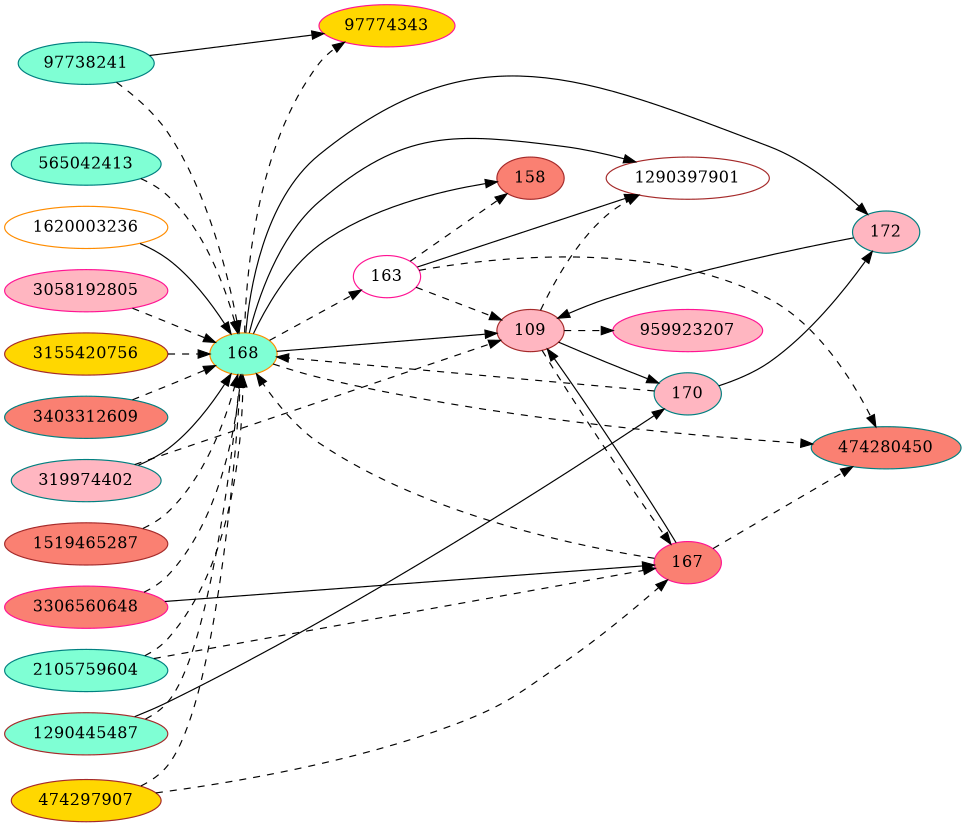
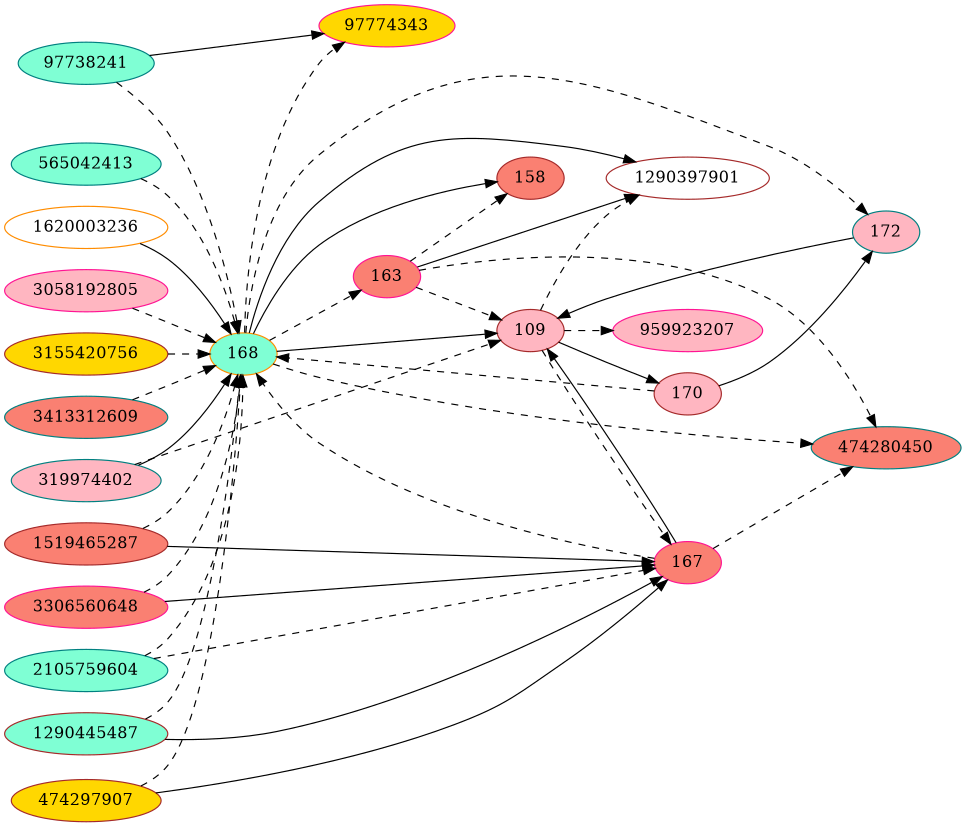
(495, 78) -> (495, 78)
(387, 277) -> (387, 277)
(688, 394) -> (688, 394)
(86, 417) -> (86, 417)
none -> (405, 554)
(400, 575) -> (417, 690)
(426, 734) -> (426, 734)
